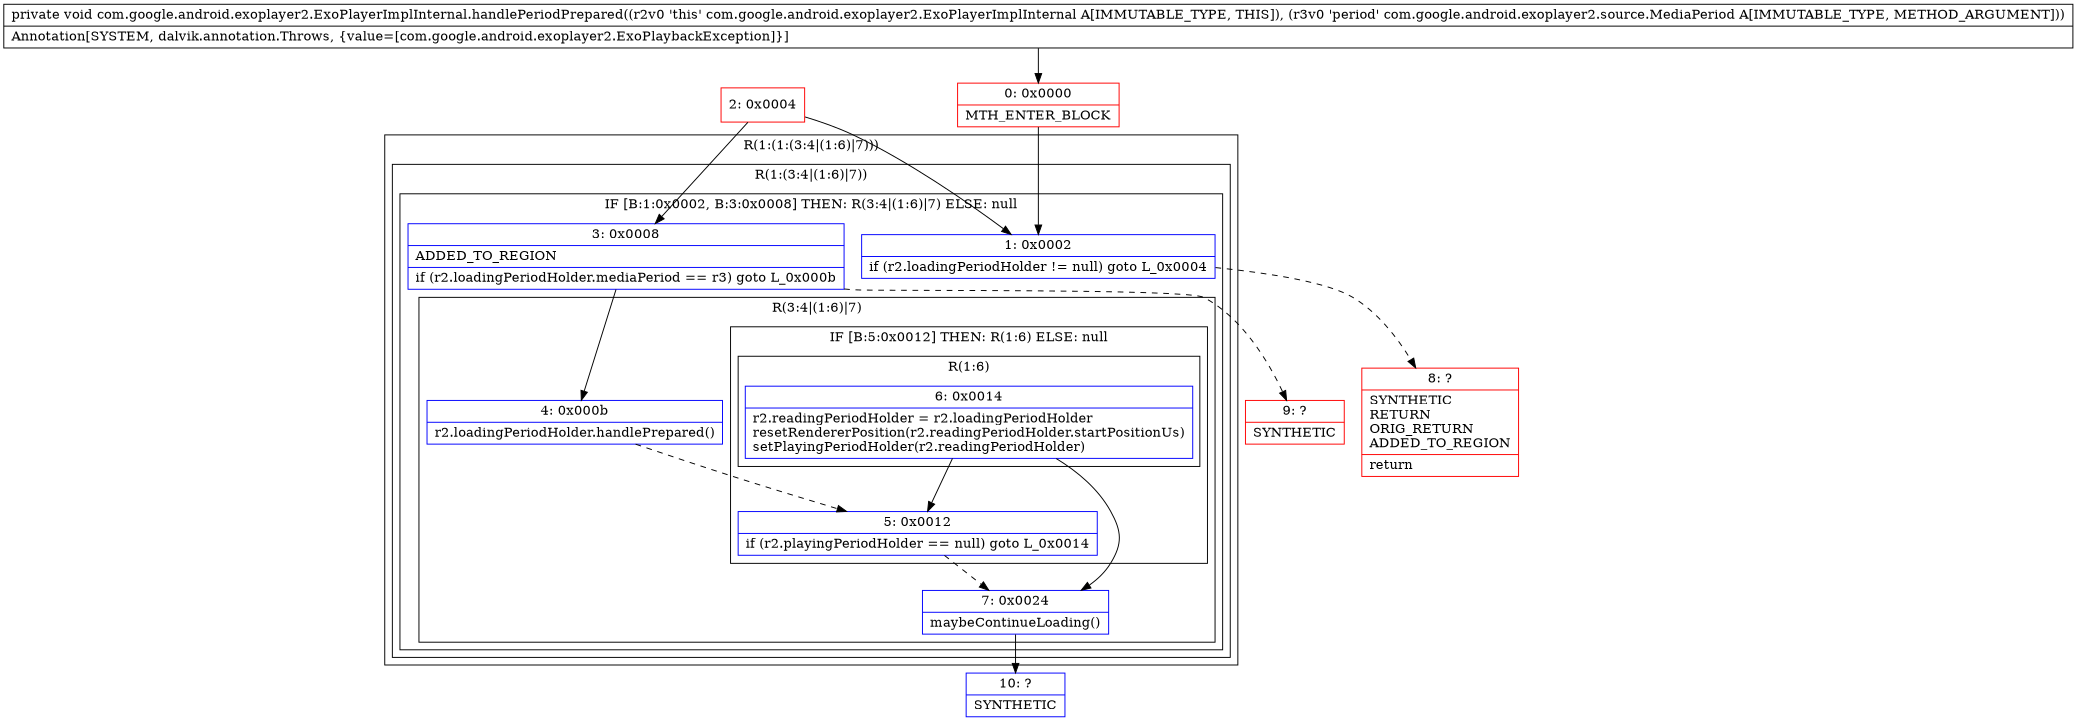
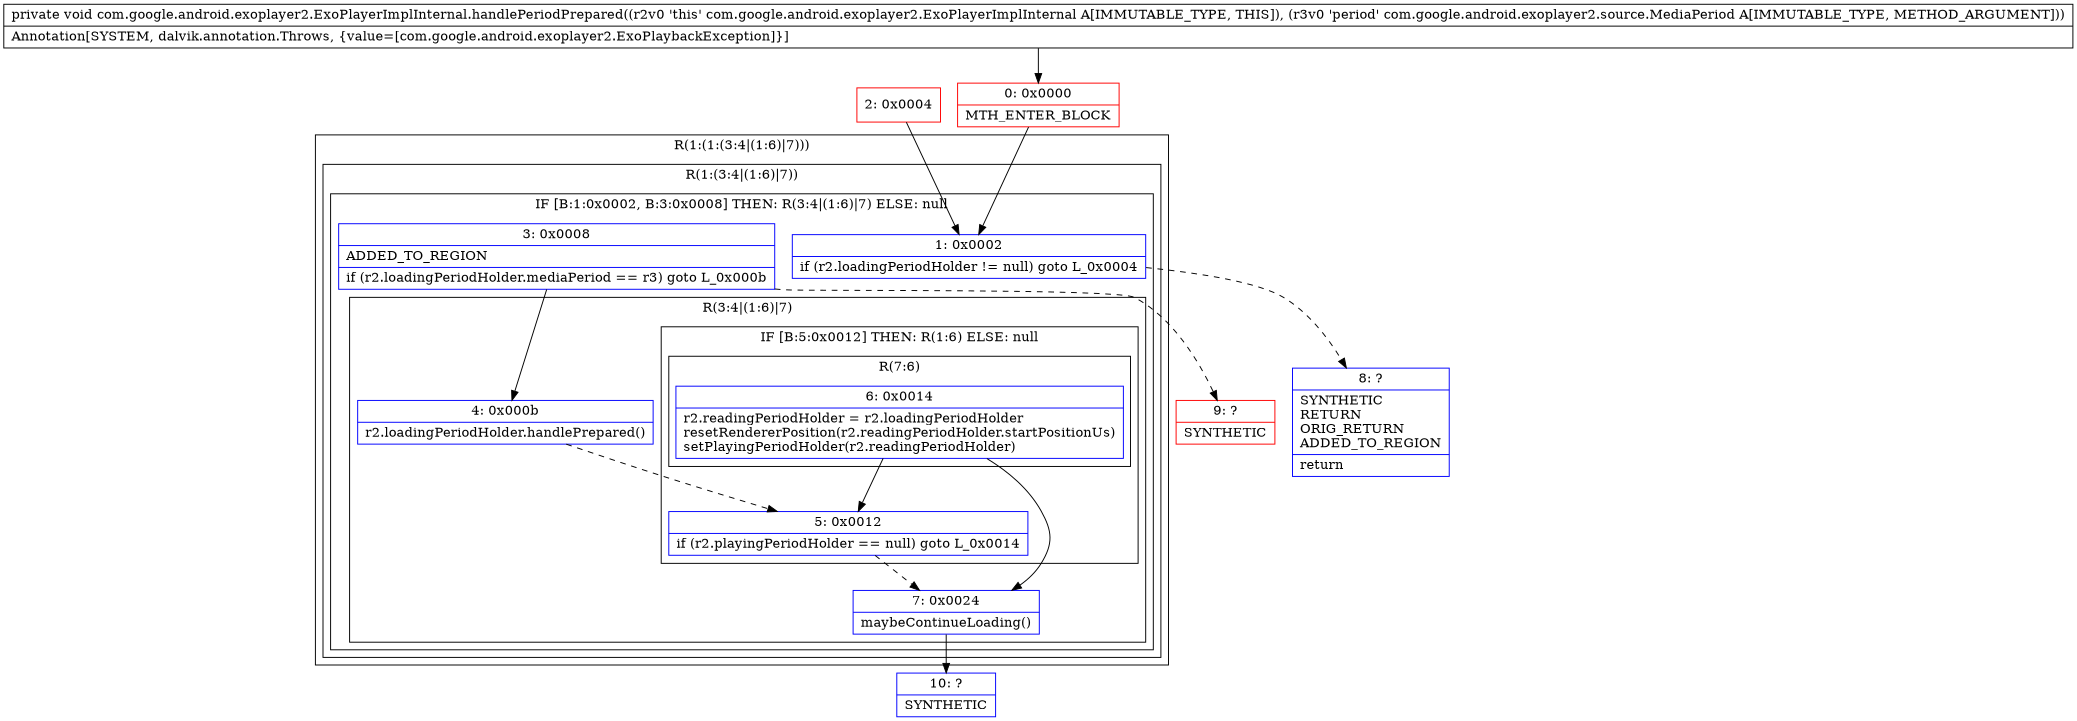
(703, 172) -> none
(969, 367) -> (900, 367)
(1440, 422) -> (1371, 422)
